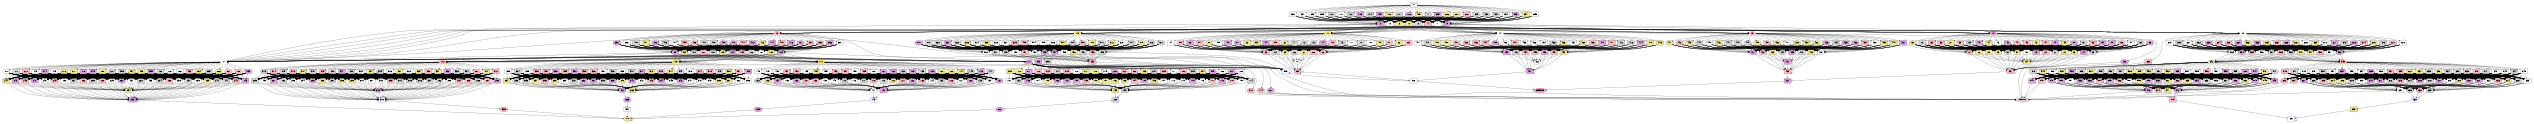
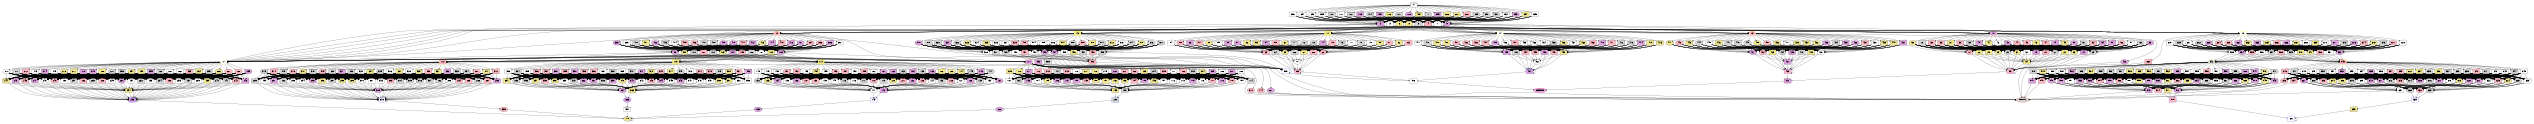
(2062, 71) -> (2062, 71)
